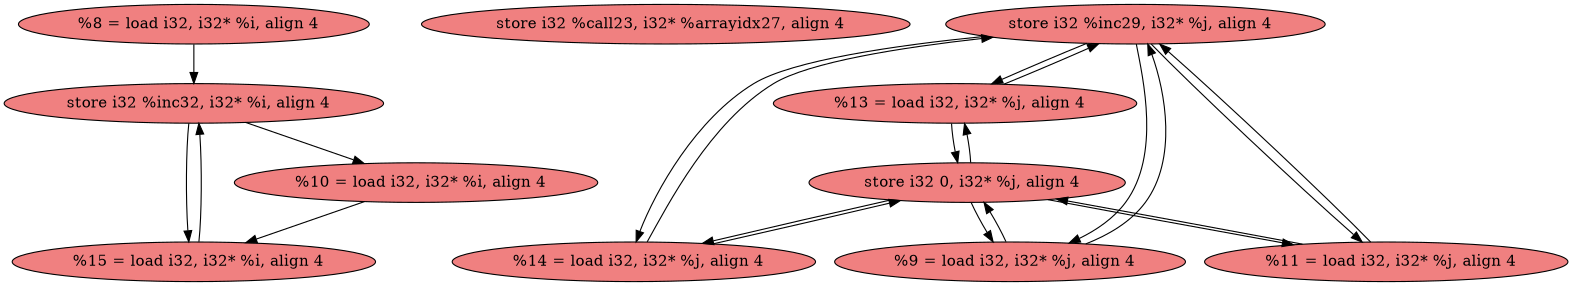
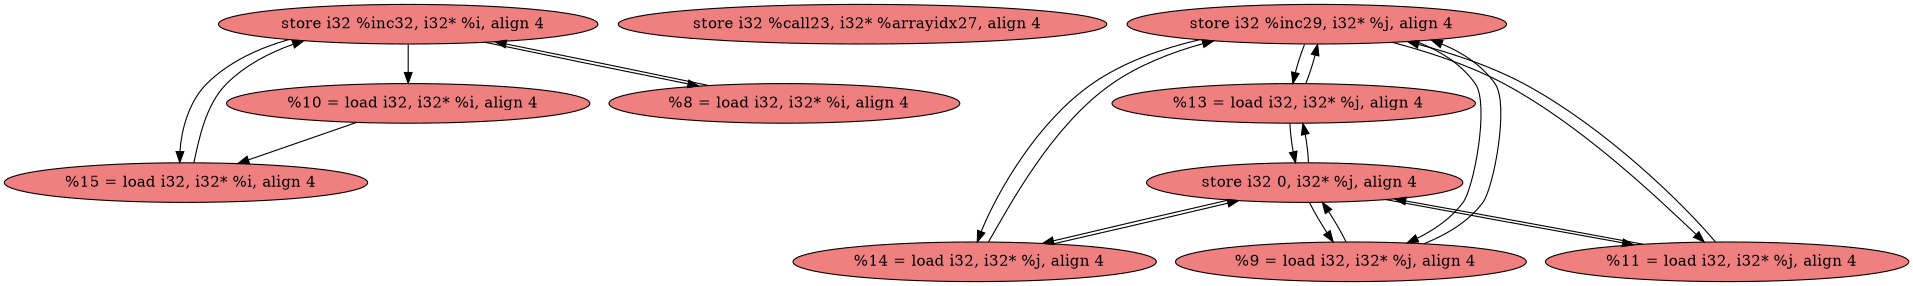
none -> (586, 63)
